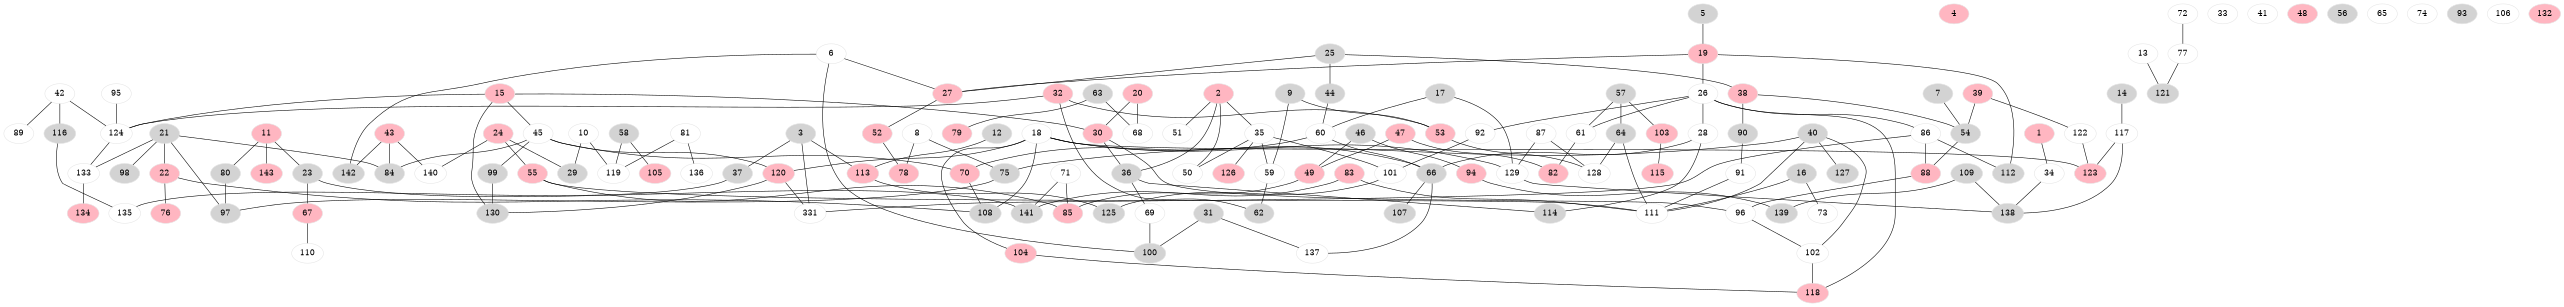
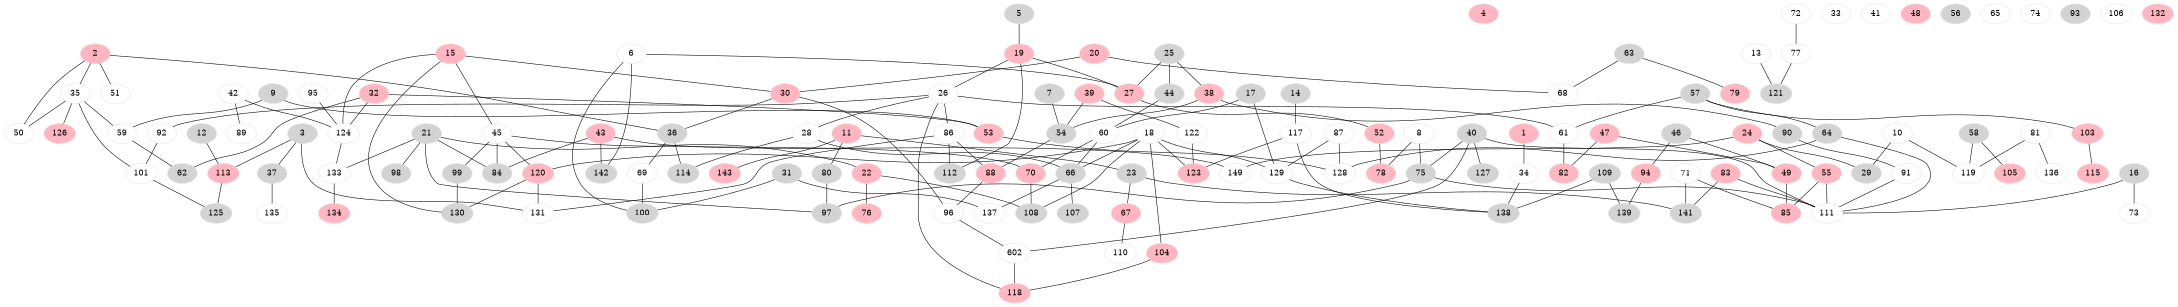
(60, 134) -> none
(431, 173) -> (1235, 173)
none -> (1625, 188)
(810, 213) -> (538, 213)
(1813, 253) -> (1015, 253)
